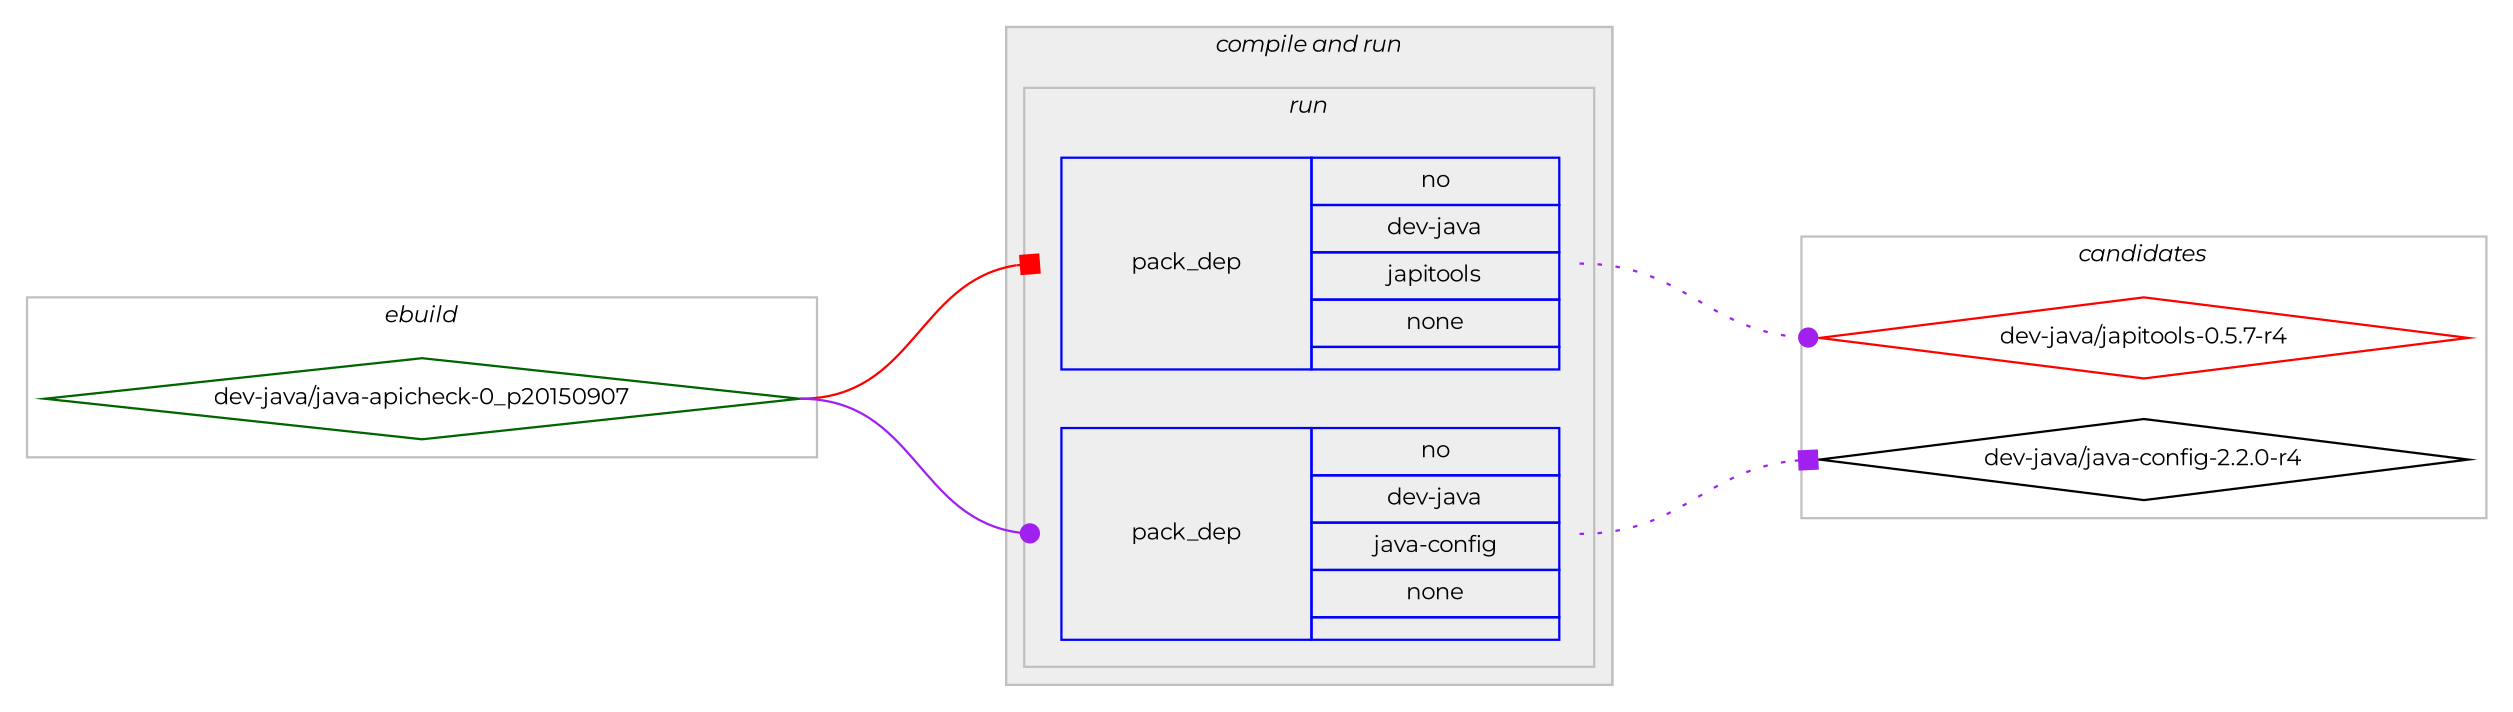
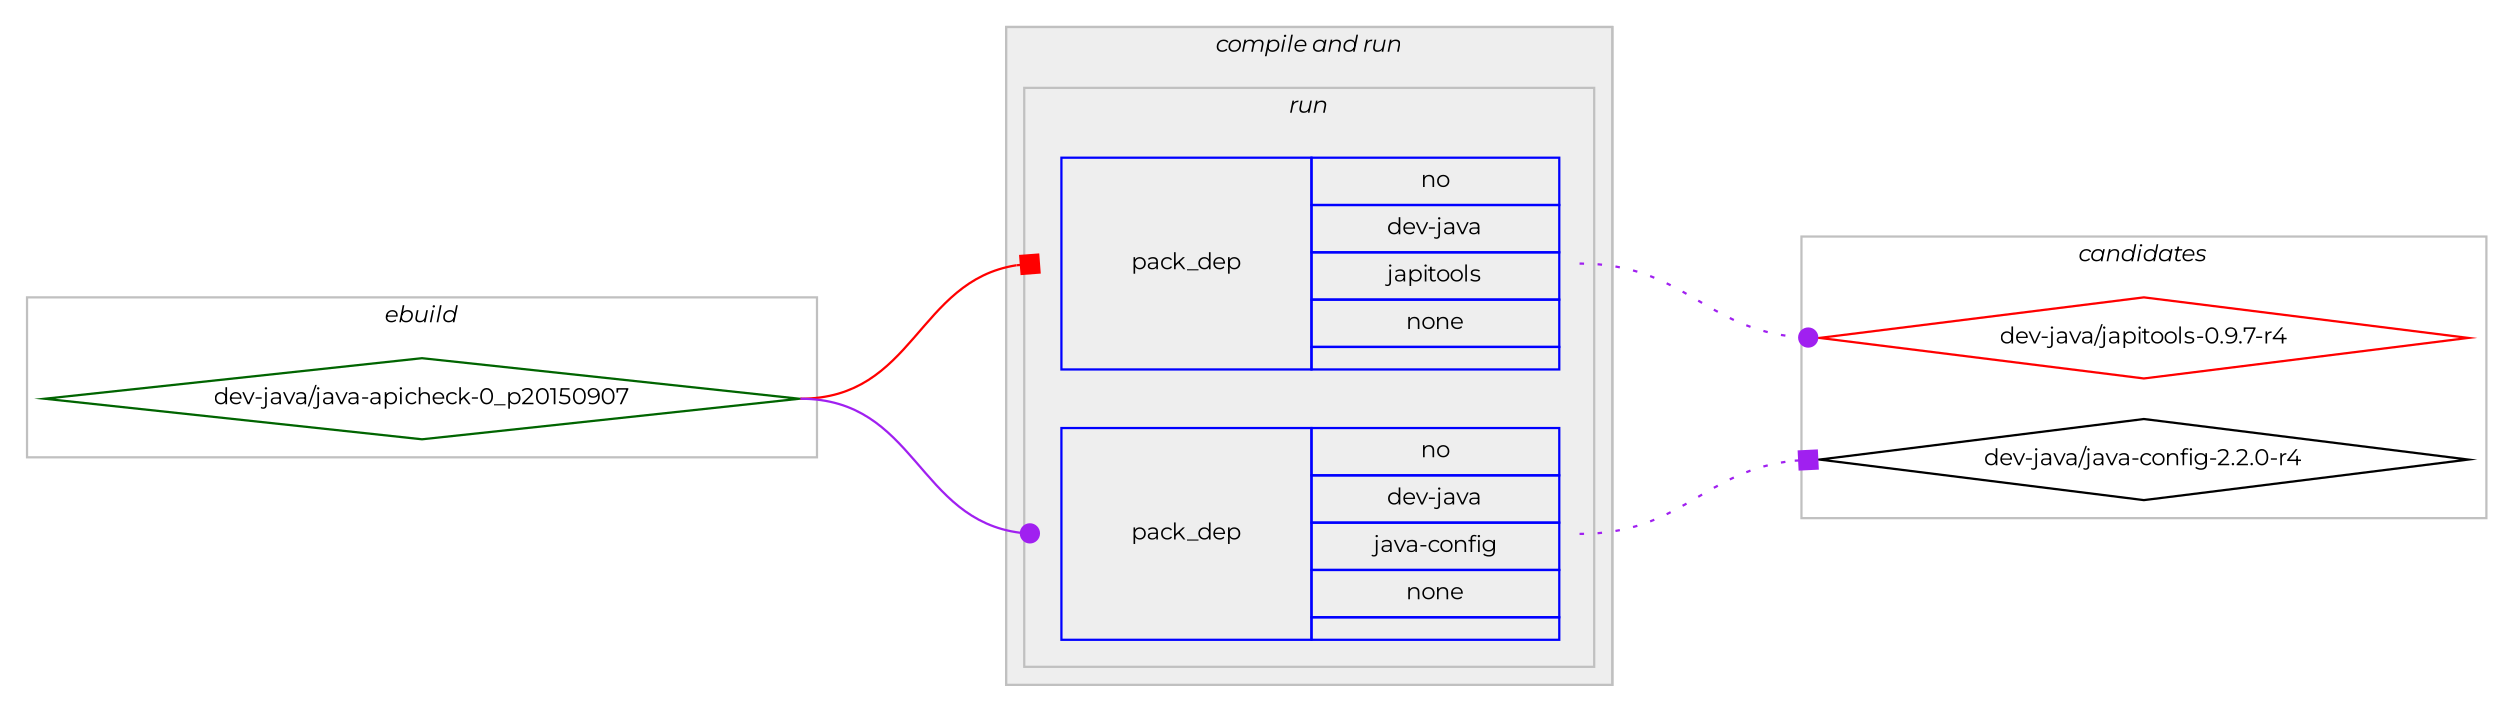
(2144, 338) -> (2144, 338)
